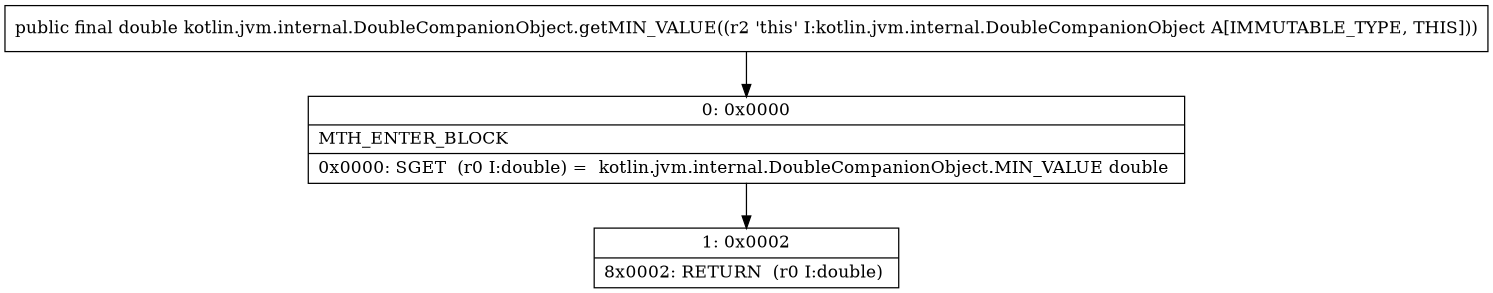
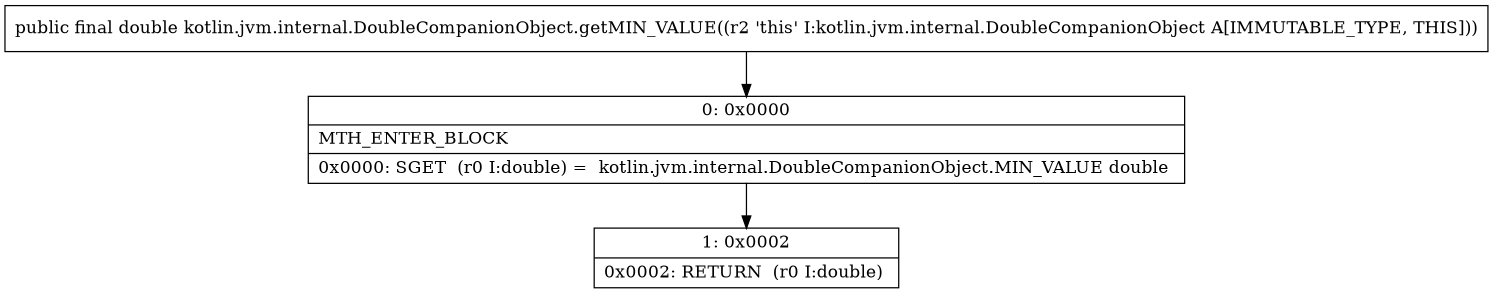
(746, 272) -> (746, 272)
